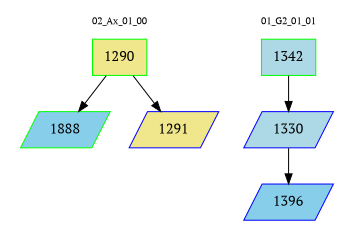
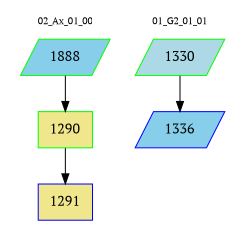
(289, 57) -> none
(96, 90) -> (65, 89)
(174, 130) -> (65, 202)
(289, 130) -> (180, 57)
(289, 202) -> (180, 130)
